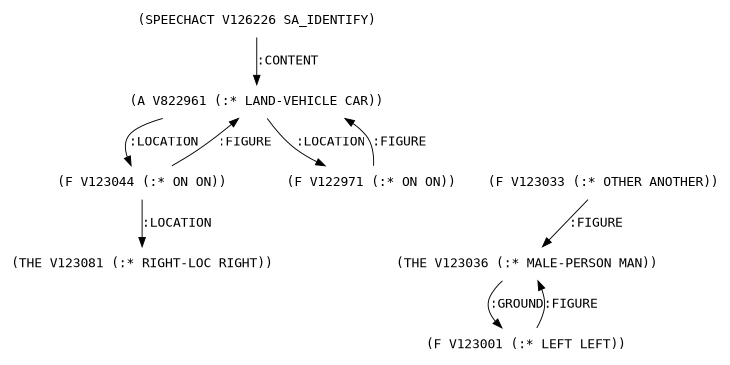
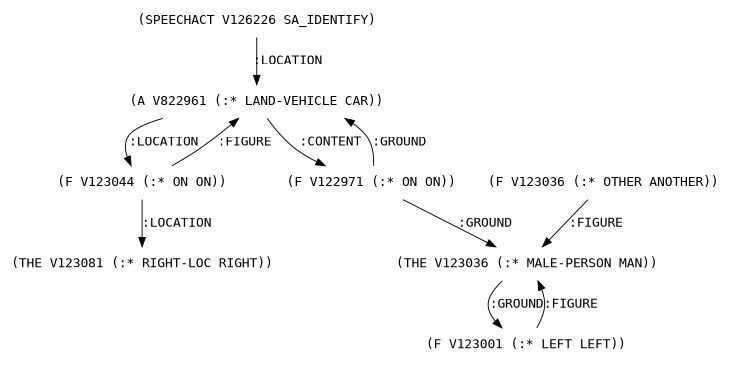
(288, 61) -> (288, 61)
(331, 142) -> (331, 142)
(399, 142) -> (399, 142)
(603, 183) -> (603, 183)
none -> (445, 221)
